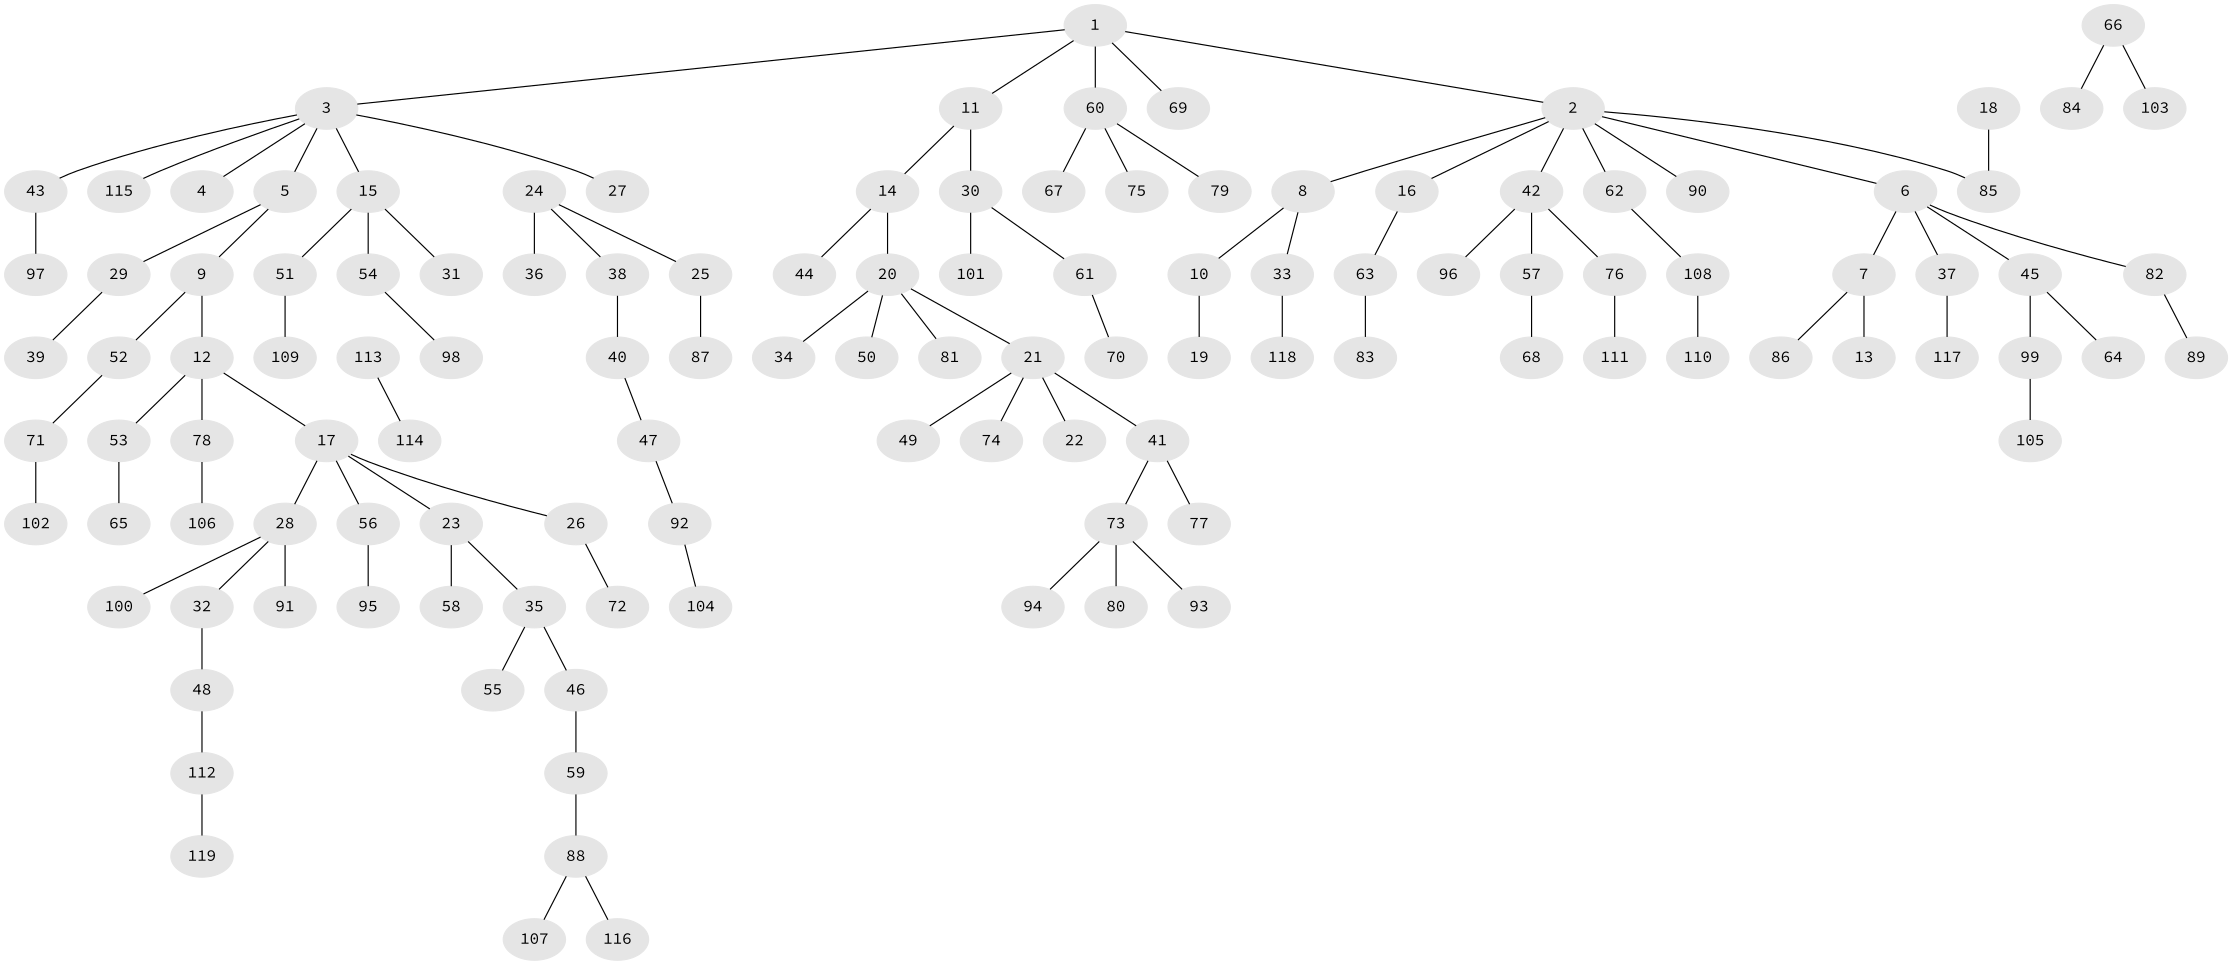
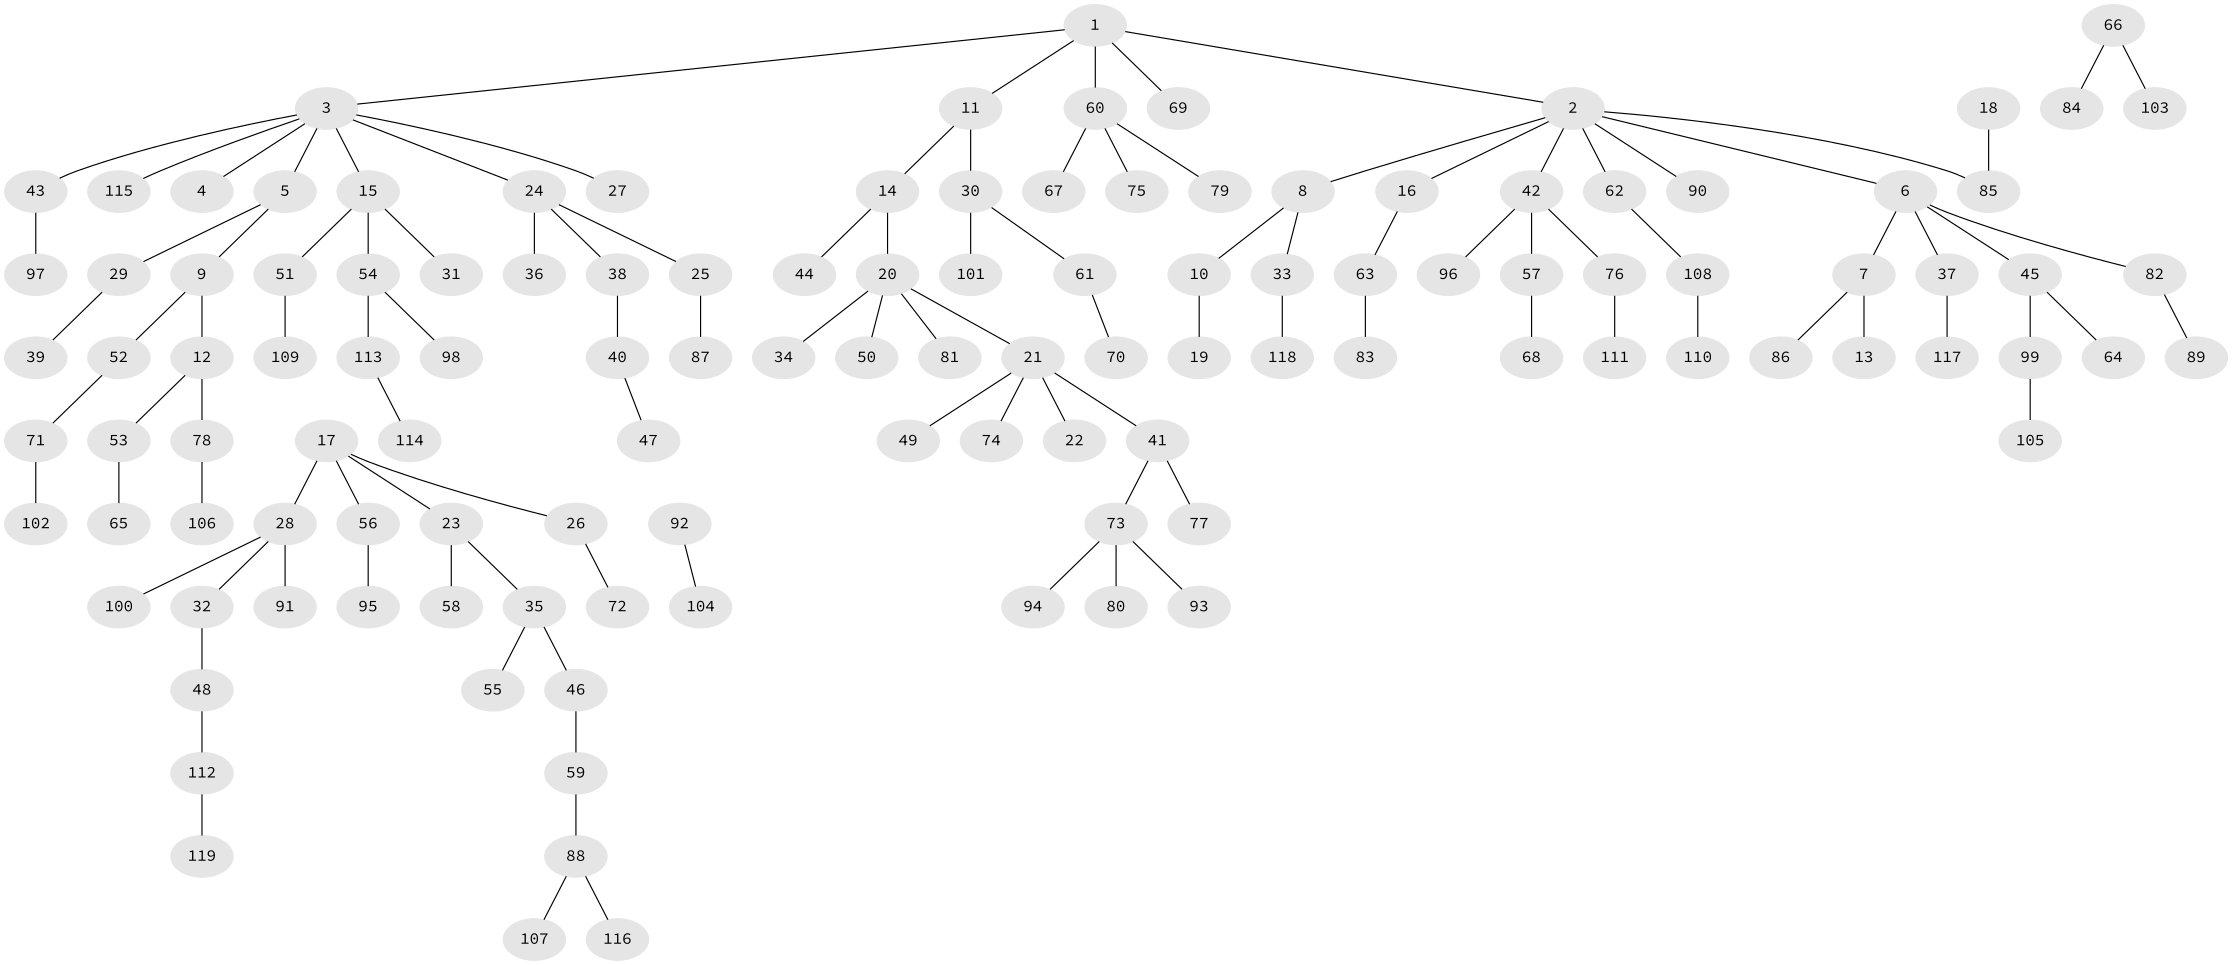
none -> (430, 150)
none -> (368, 316)
(264, 399) -> none
(664, 482) -> none
